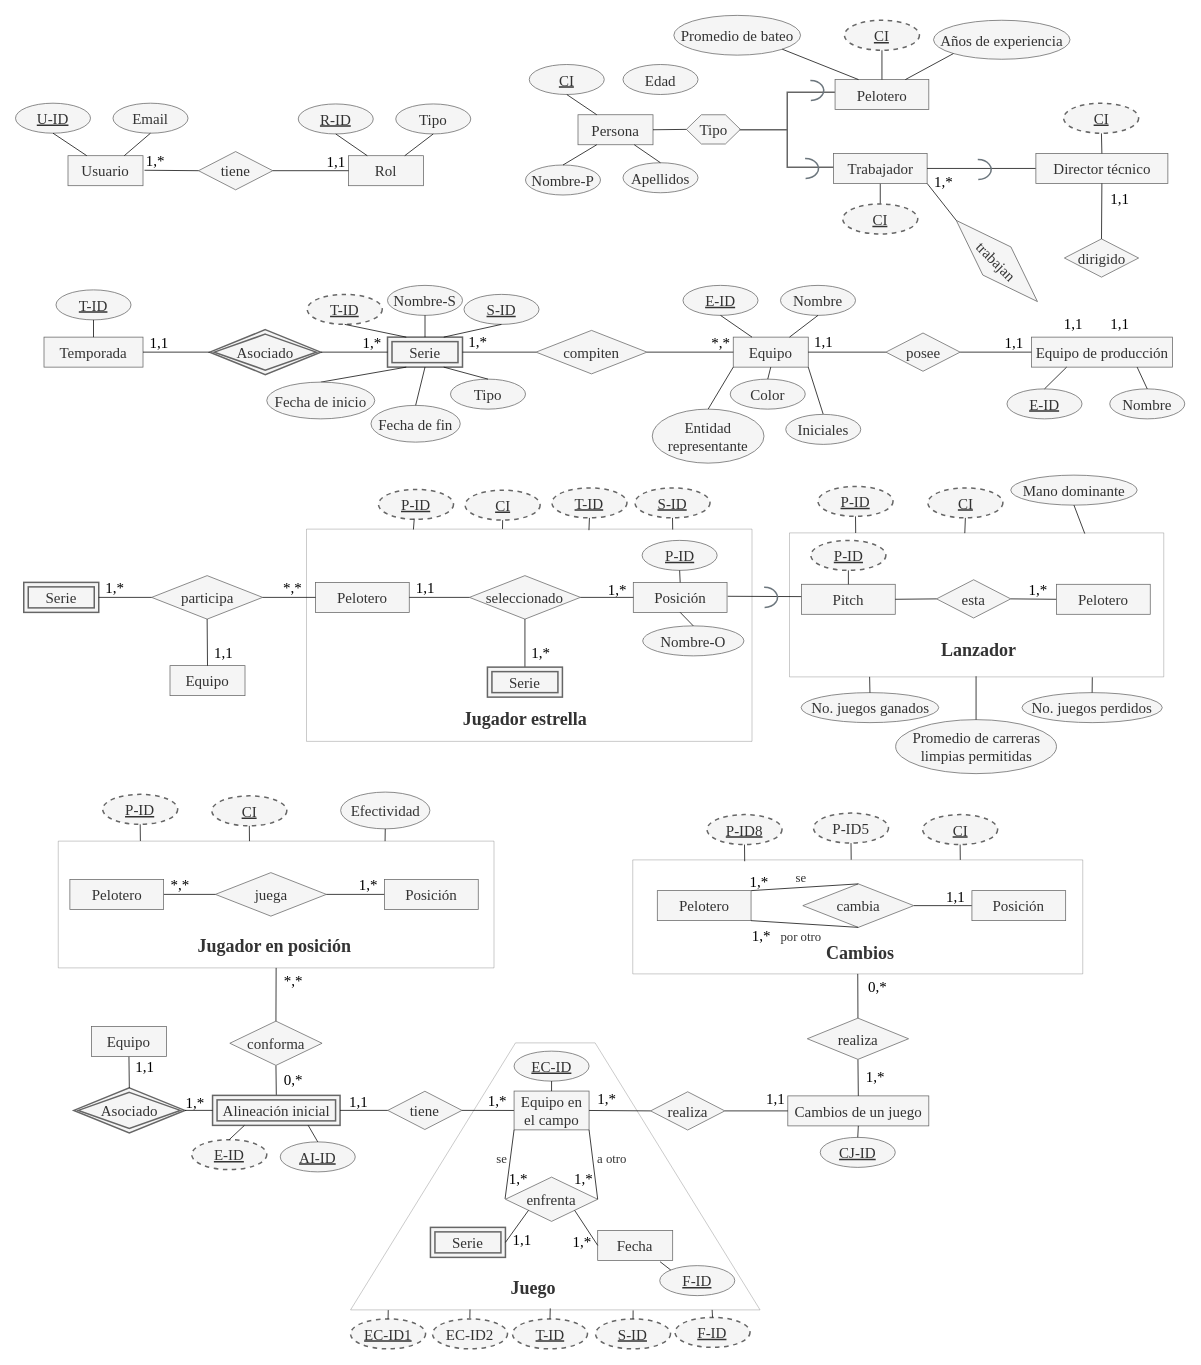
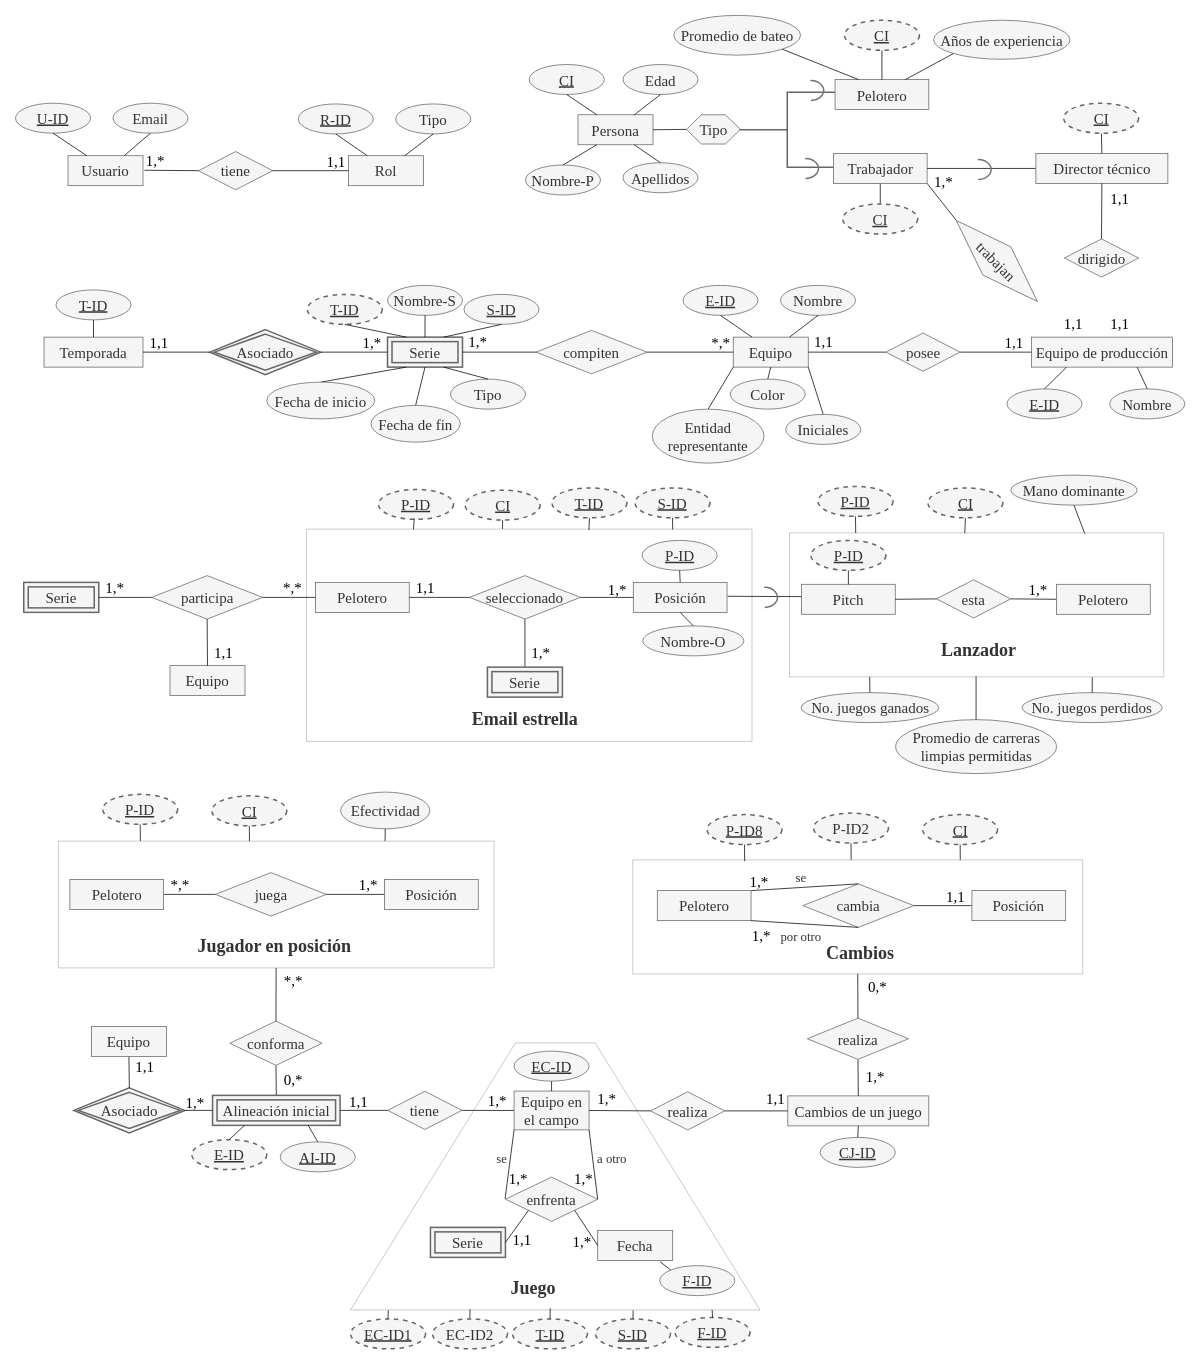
none -> (647, 105)
(525, 720) -> (525, 720)
(851, 828) -> (851, 828)
